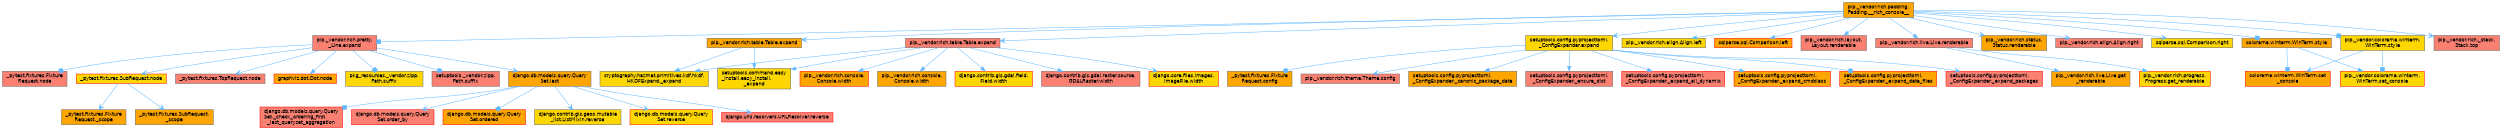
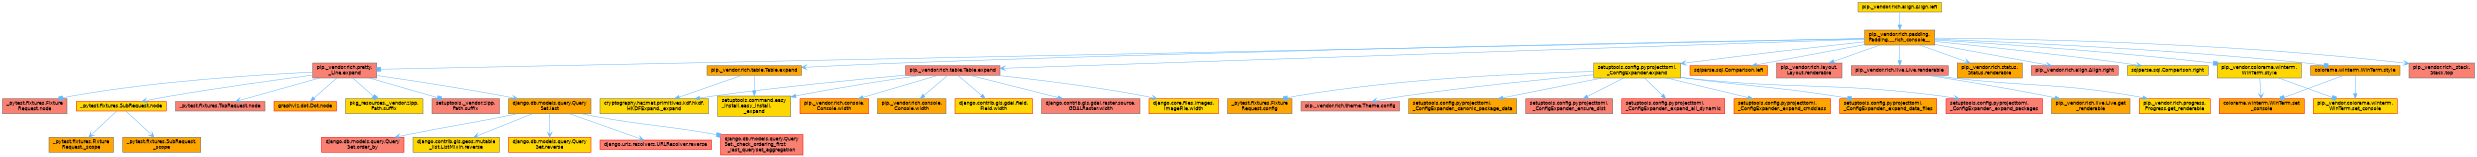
(1770, 26) -> (1900, 18)
(484, 117) -> none
